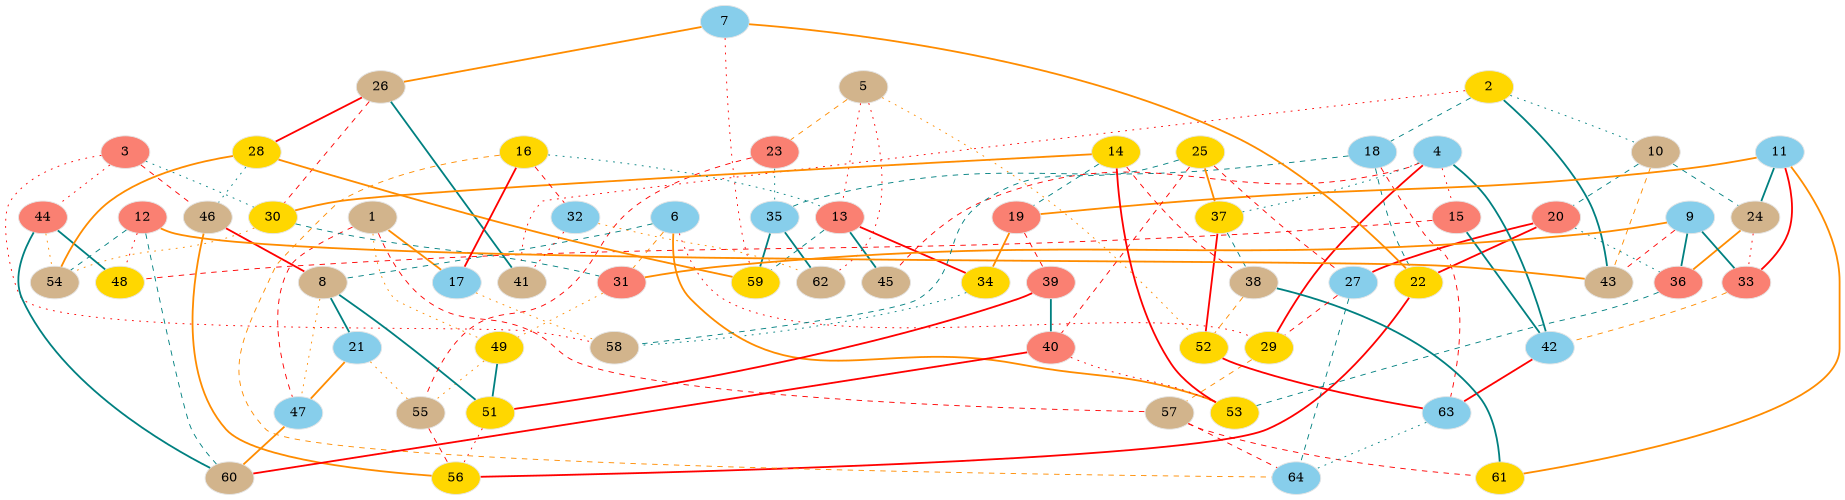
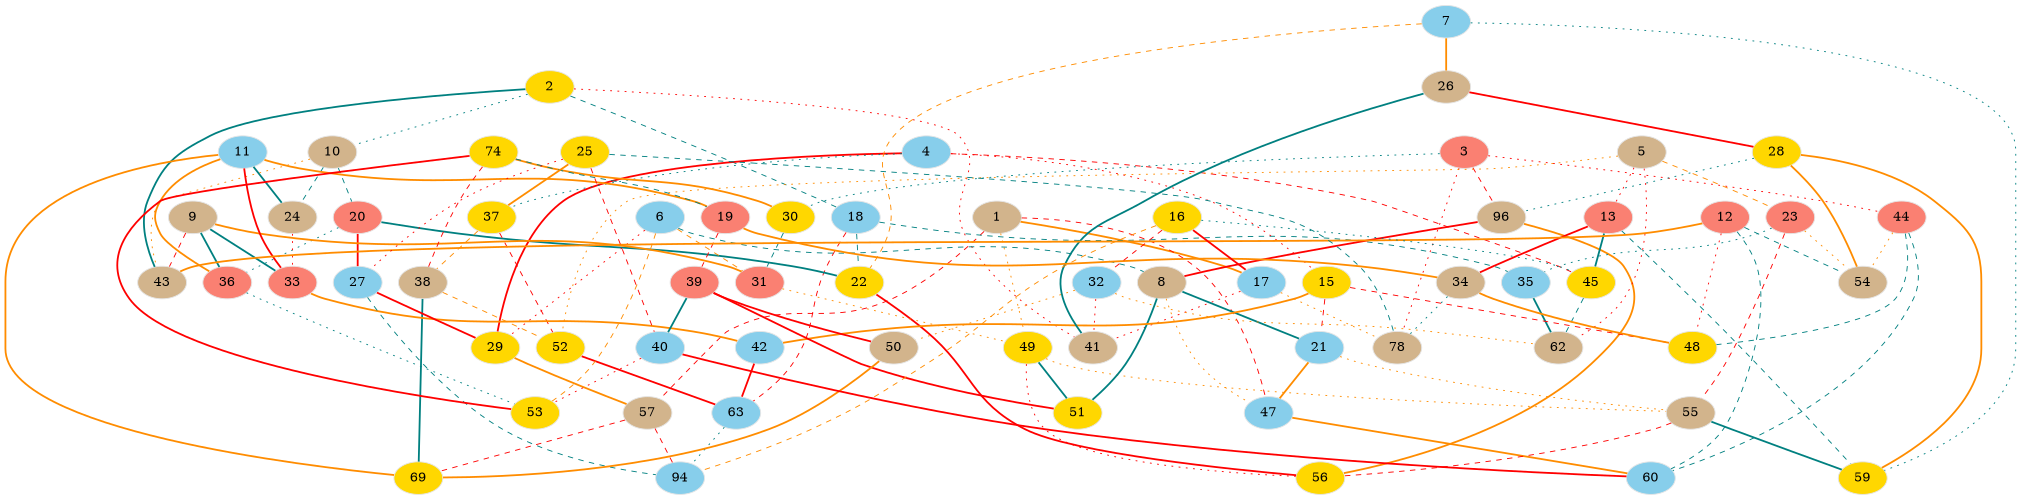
(1102, 87) -> (1081, 63)
(327, 152) -> none
(1116, 152) -> (494, 152)
(732, 153) -> (1949, 85)
(673, 171) -> (1341, 234)
(208, 217) -> (1501, 217)
(1457, 217) -> (1327, 283)
(1632, 217) -> (224, 183)
(1690, 217) -> (193, 217)
(1274, 220) -> (469, 196)
(767, 243) -> (1777, 446)
(1233, 244) -> (452, 255)
(1514, 245) -> none
(81, 250) -> (1842, 324)
(164, 250) -> (1827, 250)
(1487, 250) -> (701, 254)
(1713, 253) -> (158, 228)
(886, 283) -> (1591, 283)
(986, 283) -> (1461, 283)
(1212, 283) -> (526, 283)
(1503, 283) -> (1034, 325)
none -> (1196, 308)
(1311, 315) -> (416, 311)
none -> (1575, 315)
none -> (1554, 317)
none -> (1323, 318)
(1650, 319) -> (491, 321)
(1467, 345) -> (380, 350)
(614, 348) -> (1397, 348)
none -> (894, 348)
(1051, 348) -> (660, 348)
(912, 357) -> (615, 331)
(77, 374) -> (1837, 387)
(1219, 380) -> (567, 381)
(473, 446) -> (1133, 460)
(230, 478) -> (1651, 478)
(1296, 478) -> (680, 478)
(1500, 478) -> (418, 478)
